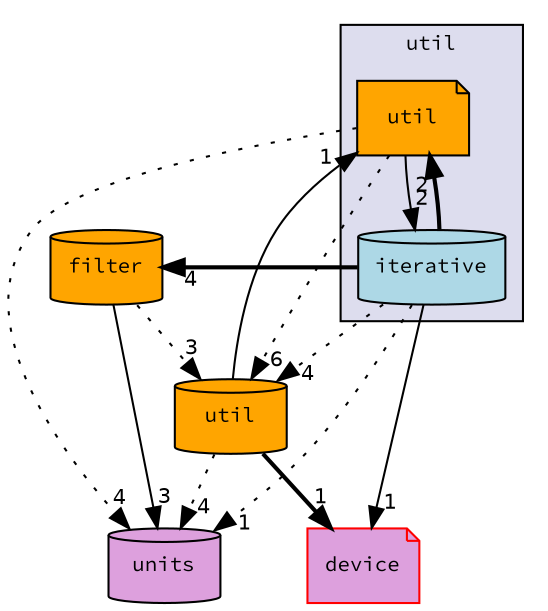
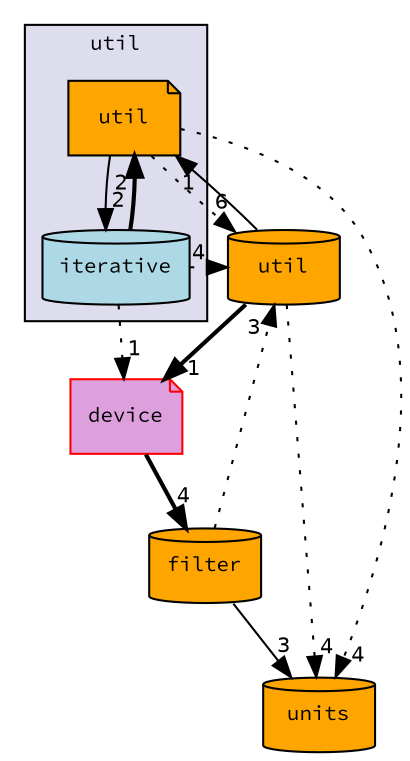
(275, 267) -> (161, 482)
(400, 406) -> (121, 334)
(333, 421) -> none
(164, 566) -> (319, 715)
